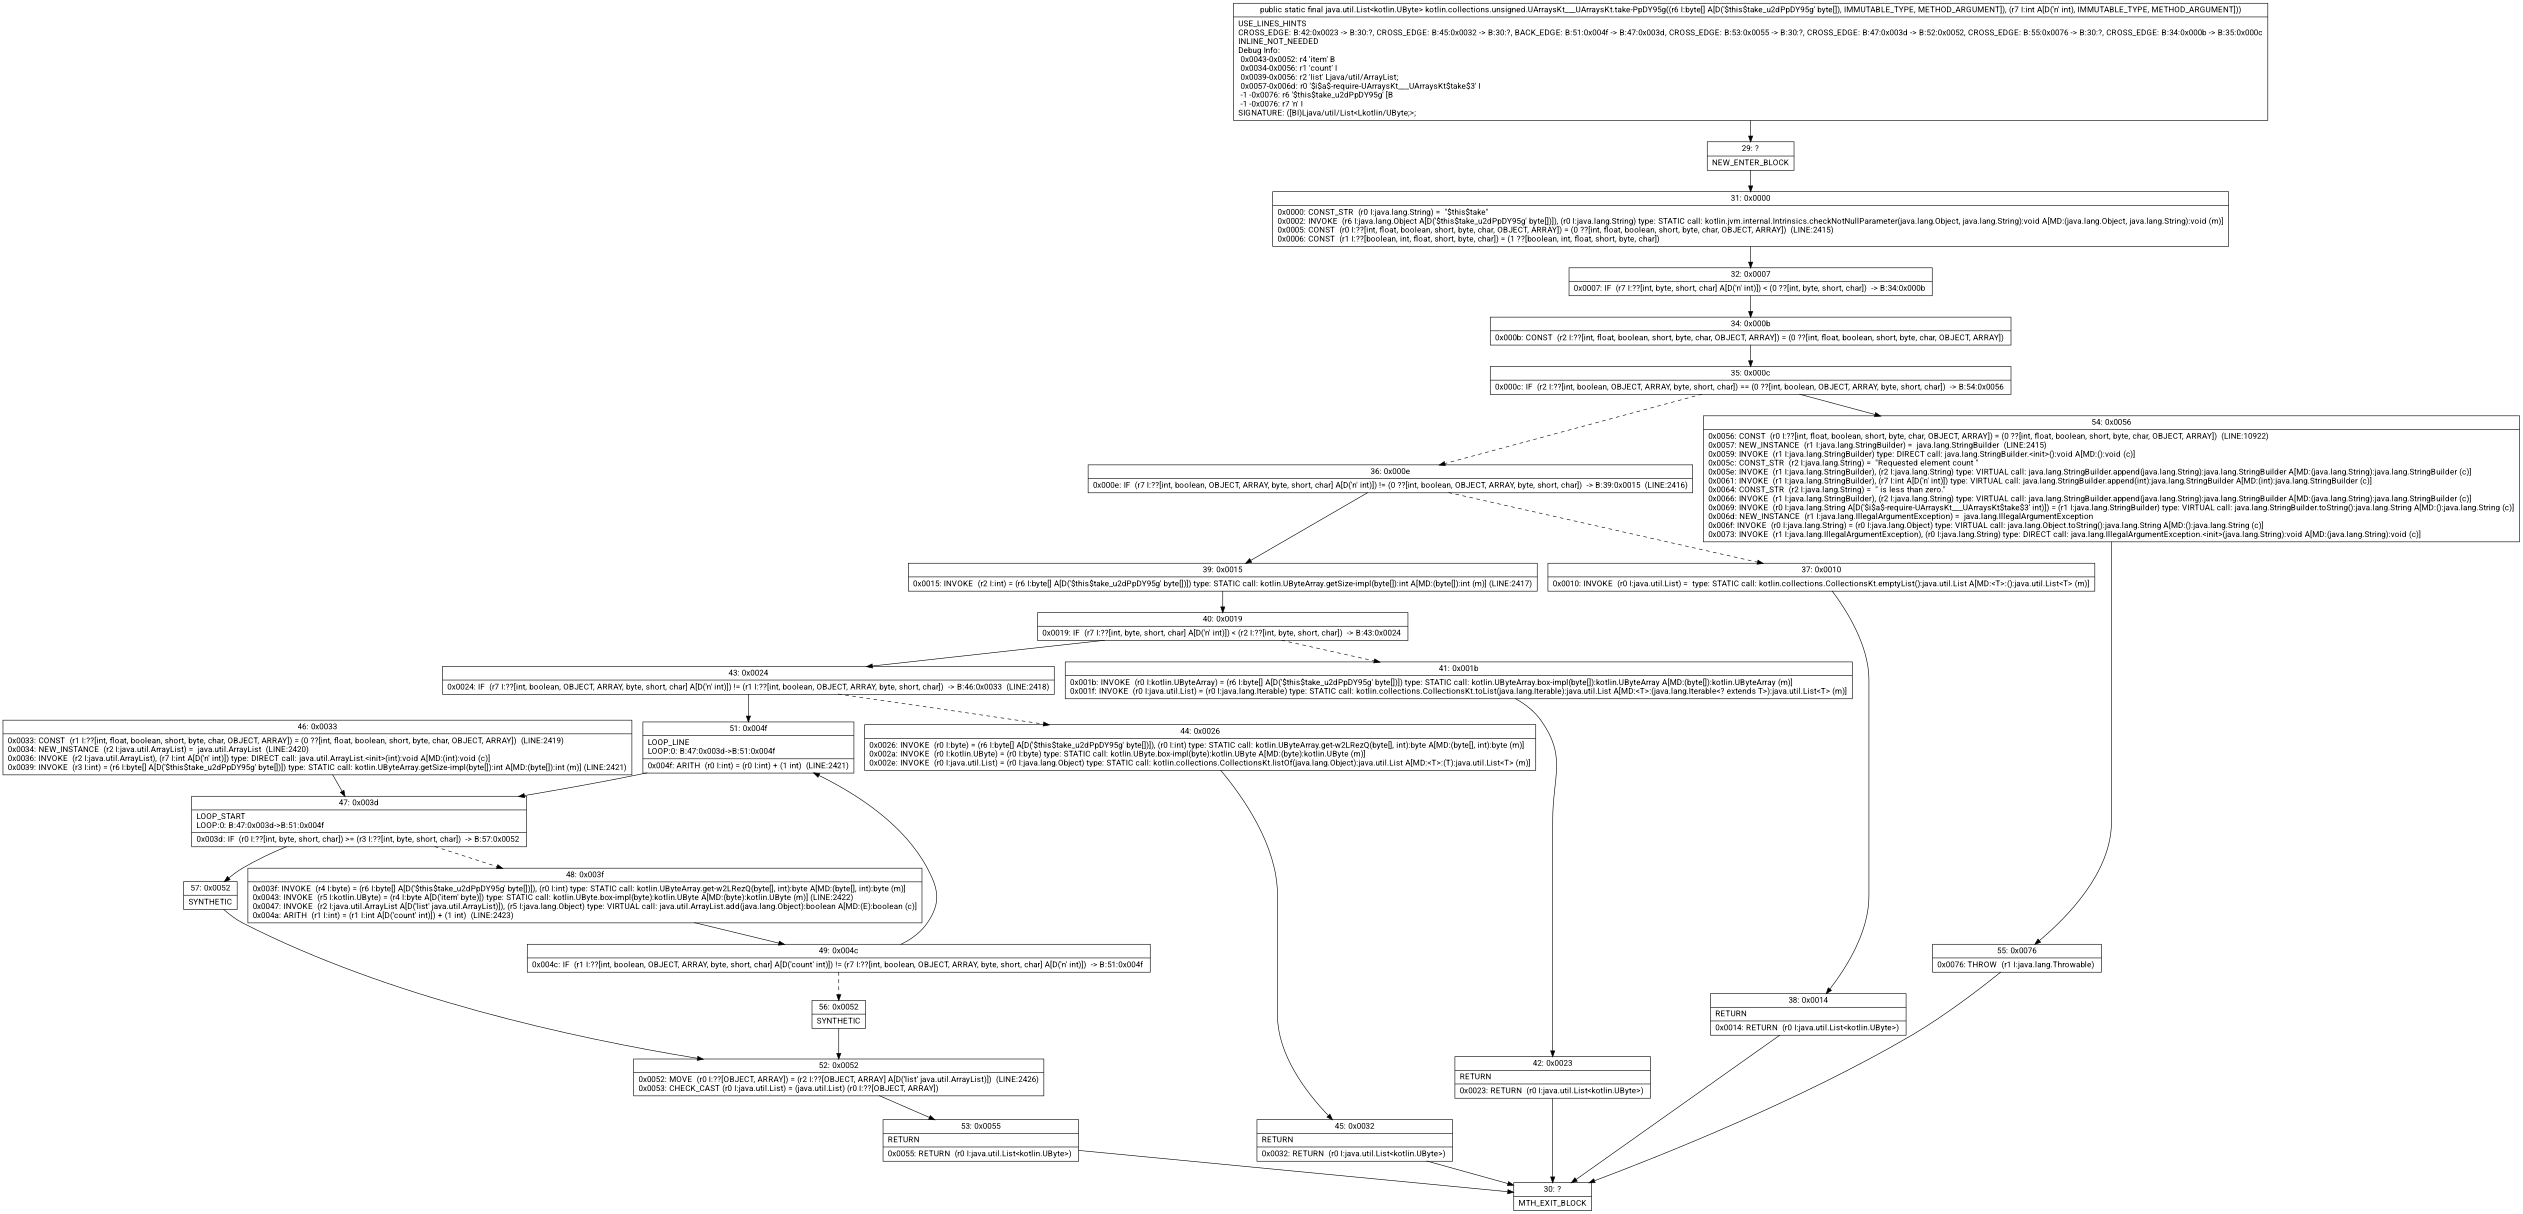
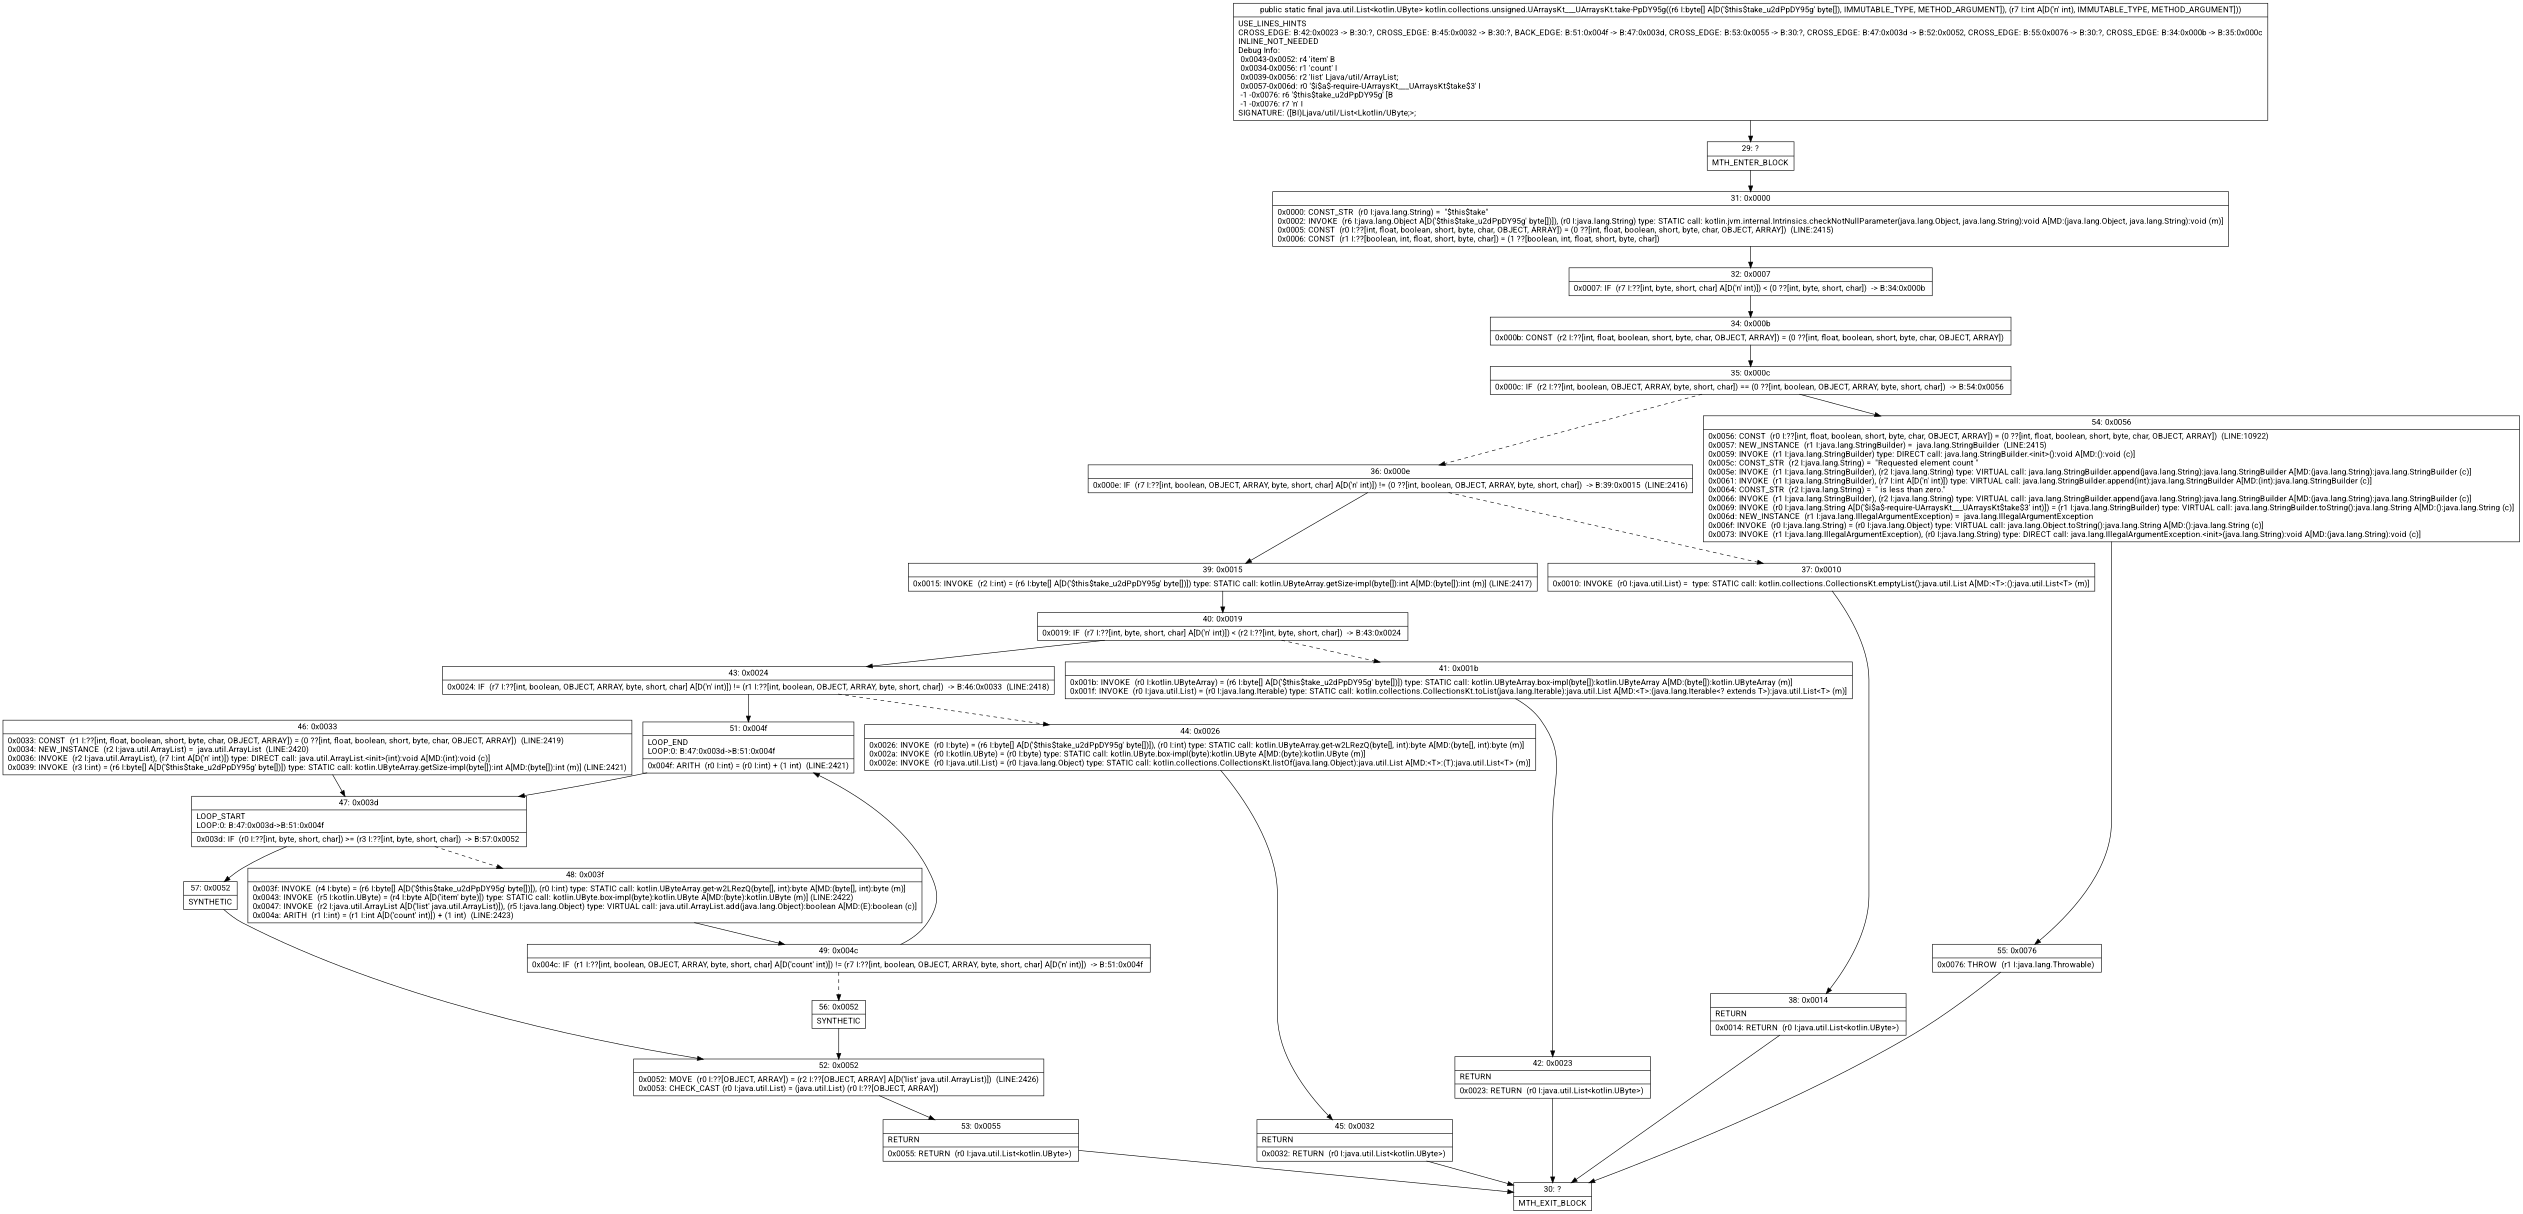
(1751, 163) -> (1751, 163)
(669, 742) -> (668, 742)
